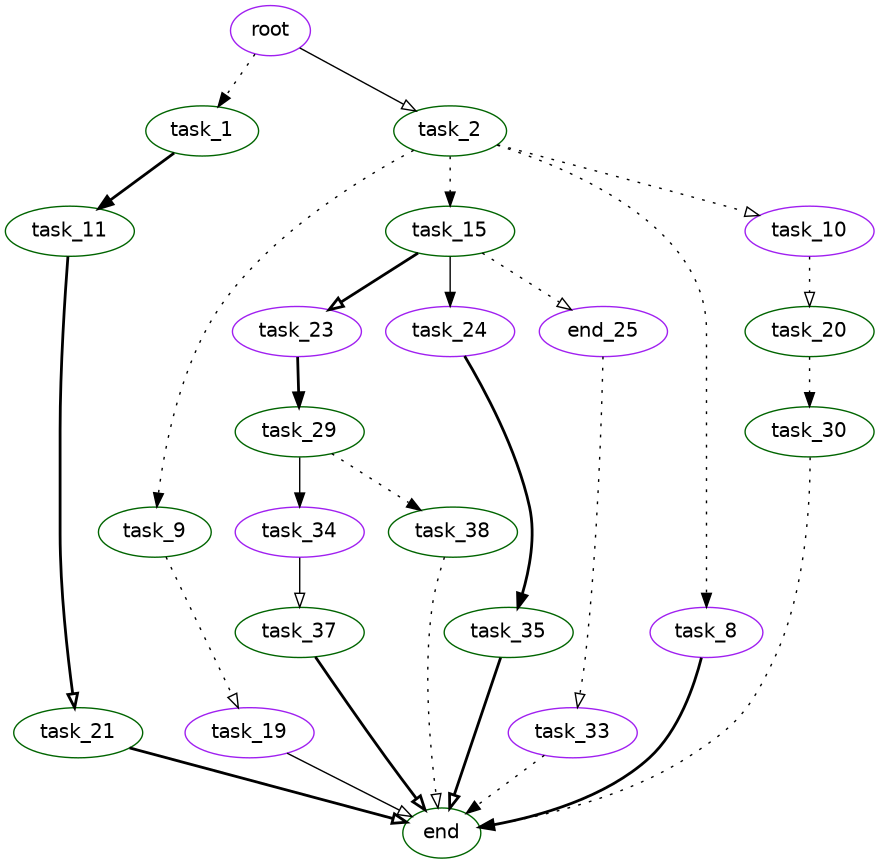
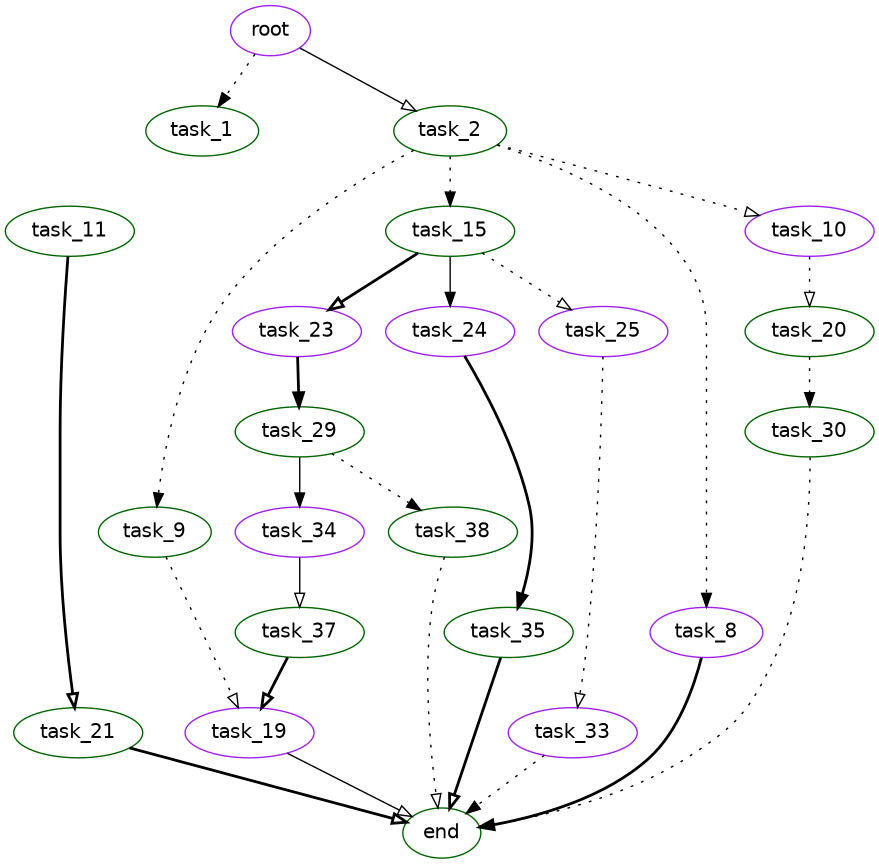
(142, 176) -> none
(603, 332) -> (603, 332)
(365, 728) -> (278, 676)
